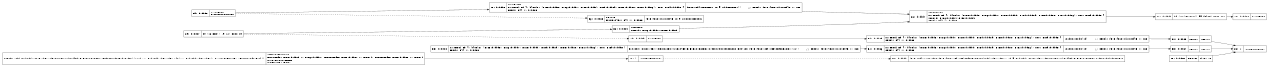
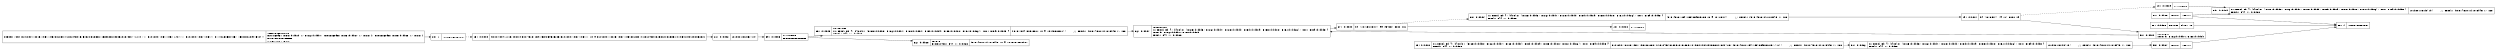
(411, 16) -> (859, 39)
none -> (1629, 17)
none -> (735, 37)
(1159, 39) -> (2211, 15)
